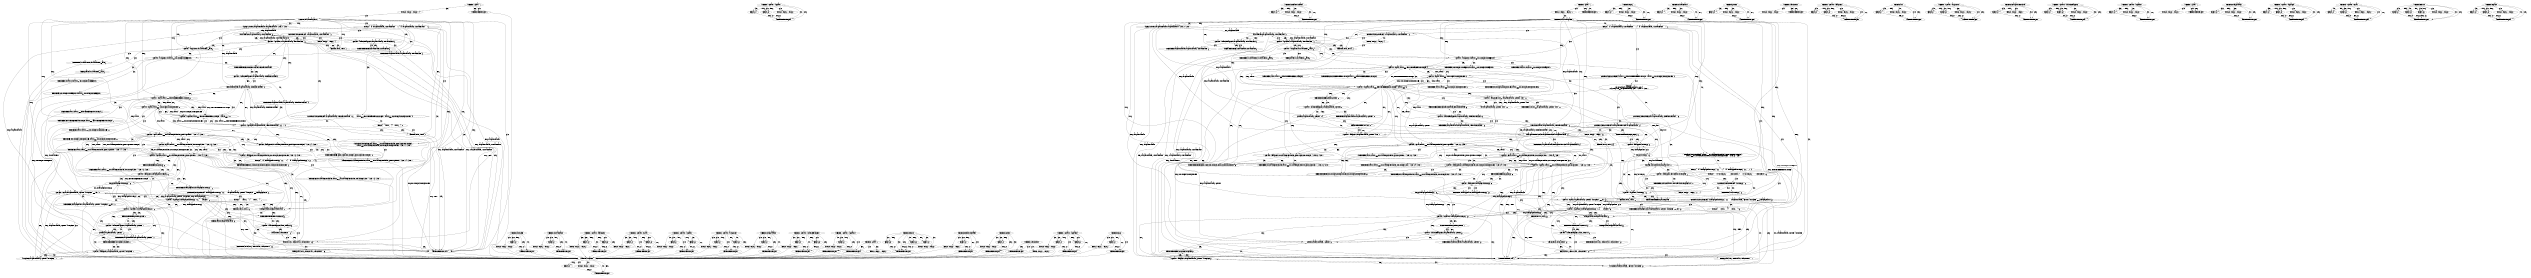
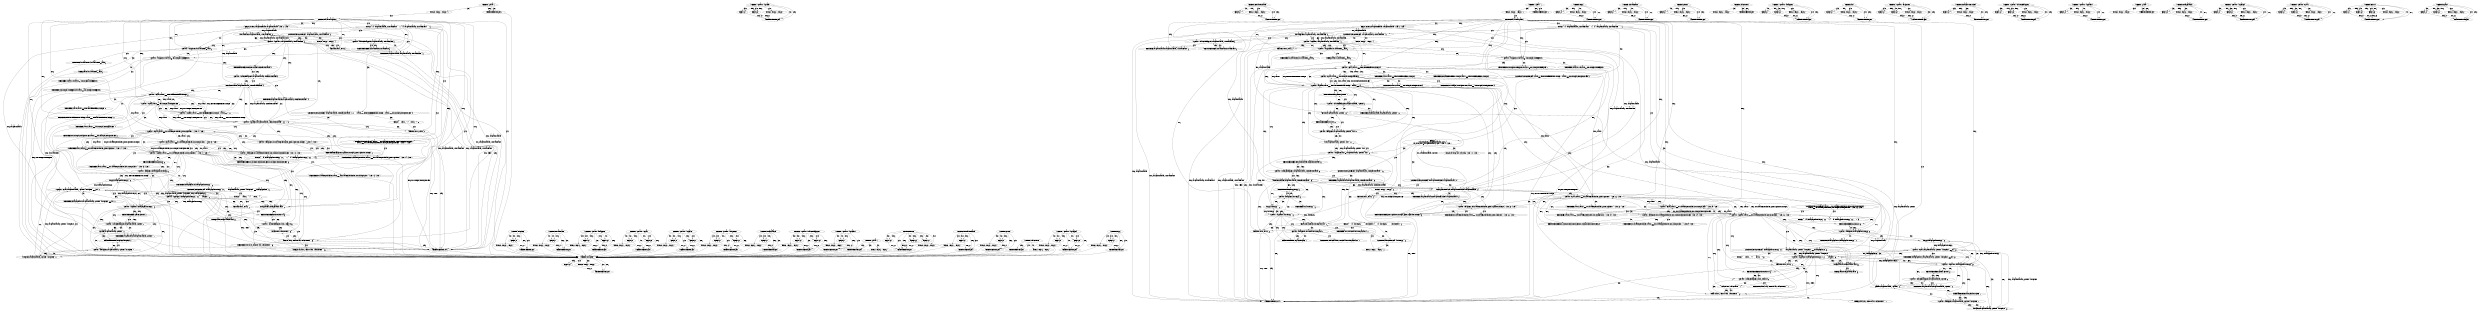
(1541, 107) -> none
none -> (1334, 137)
(1638, 150) -> (1277, 202)
none -> (1462, 153)
(1655, 161) -> (1309, 215)
(1732, 188) -> (1297, 202)
(1687, 191) -> (1286, 206)
none -> (1352, 232)
